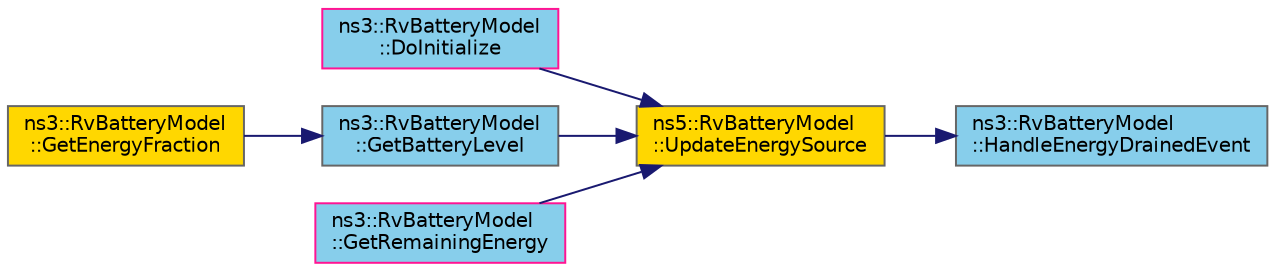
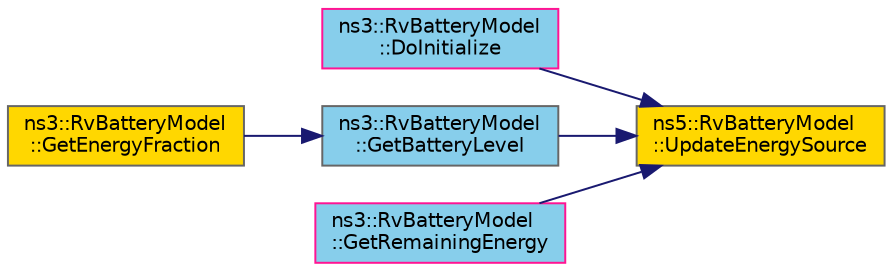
(1112, 136) -> none
